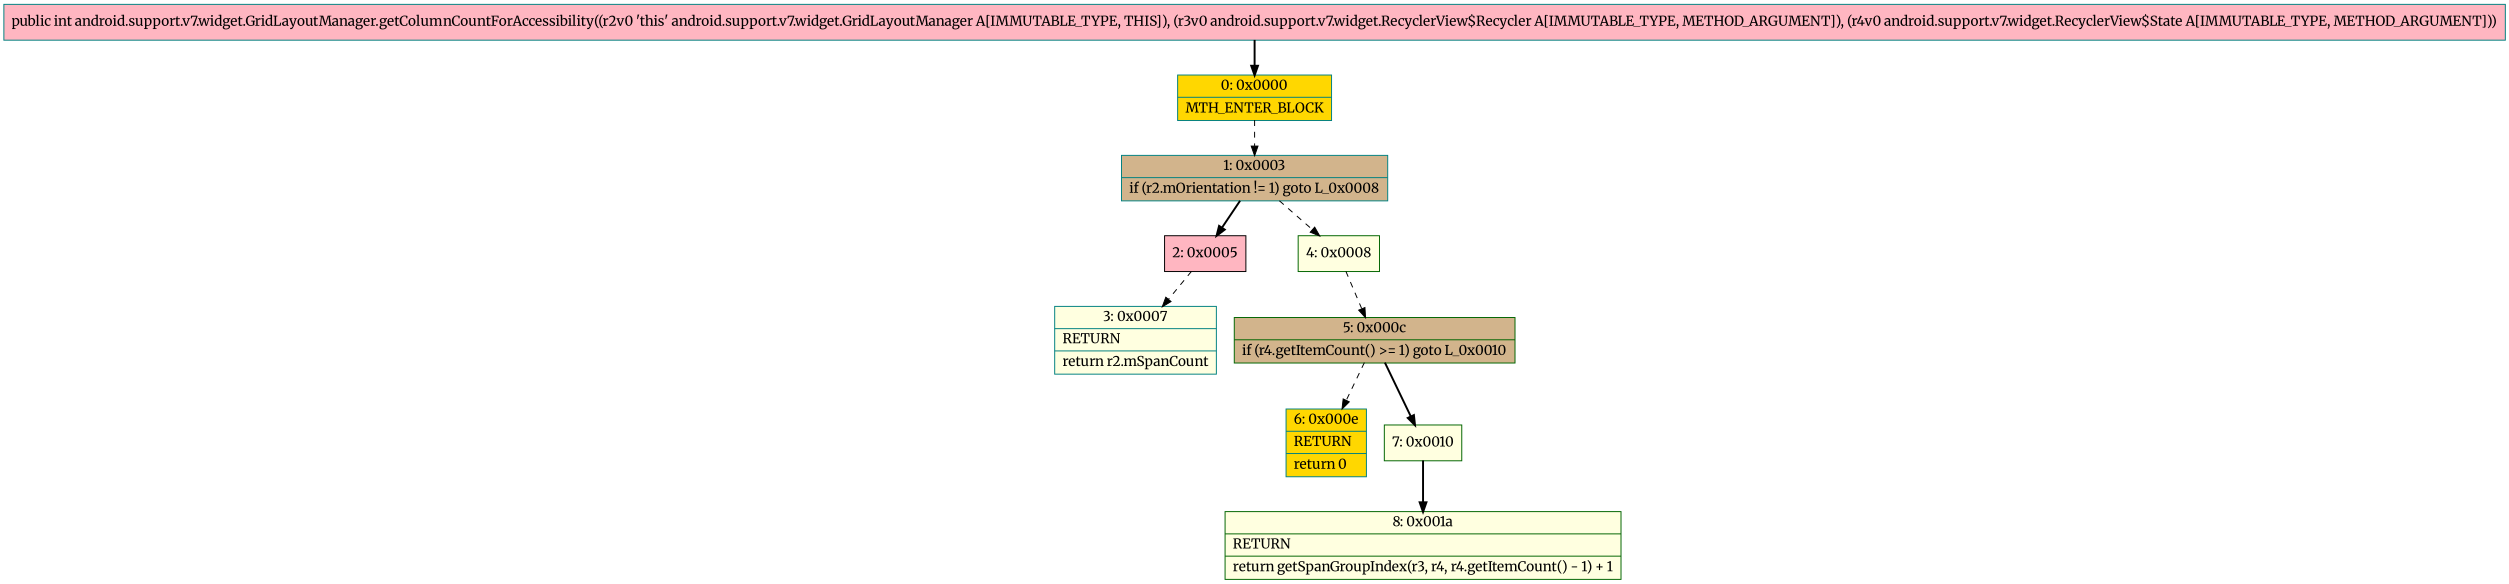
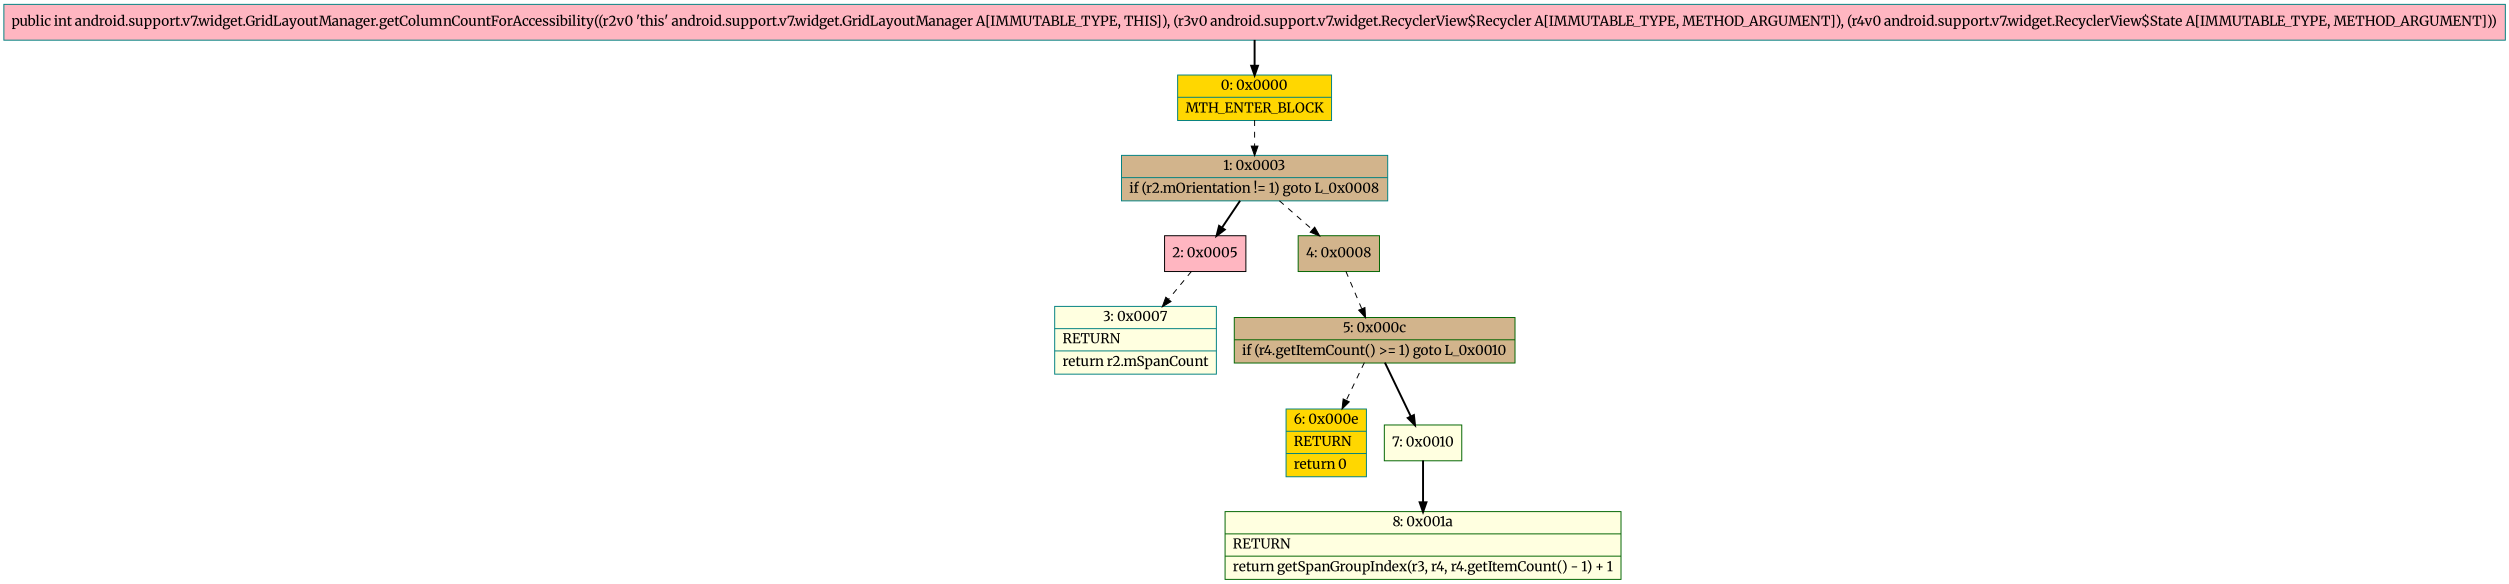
(1339, 254) -> (1339, 254)
